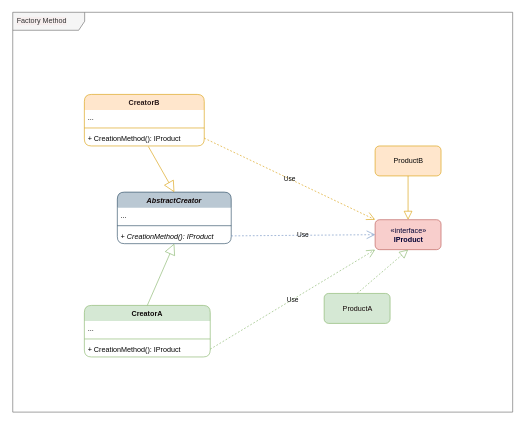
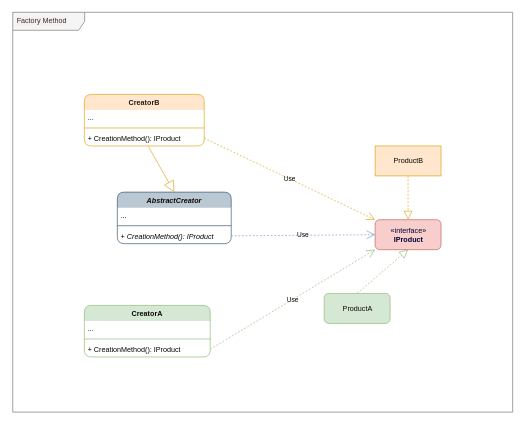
(408, 161) -> (408, 161)
(408, 193) -> (408, 193)
(158, 280) -> none
